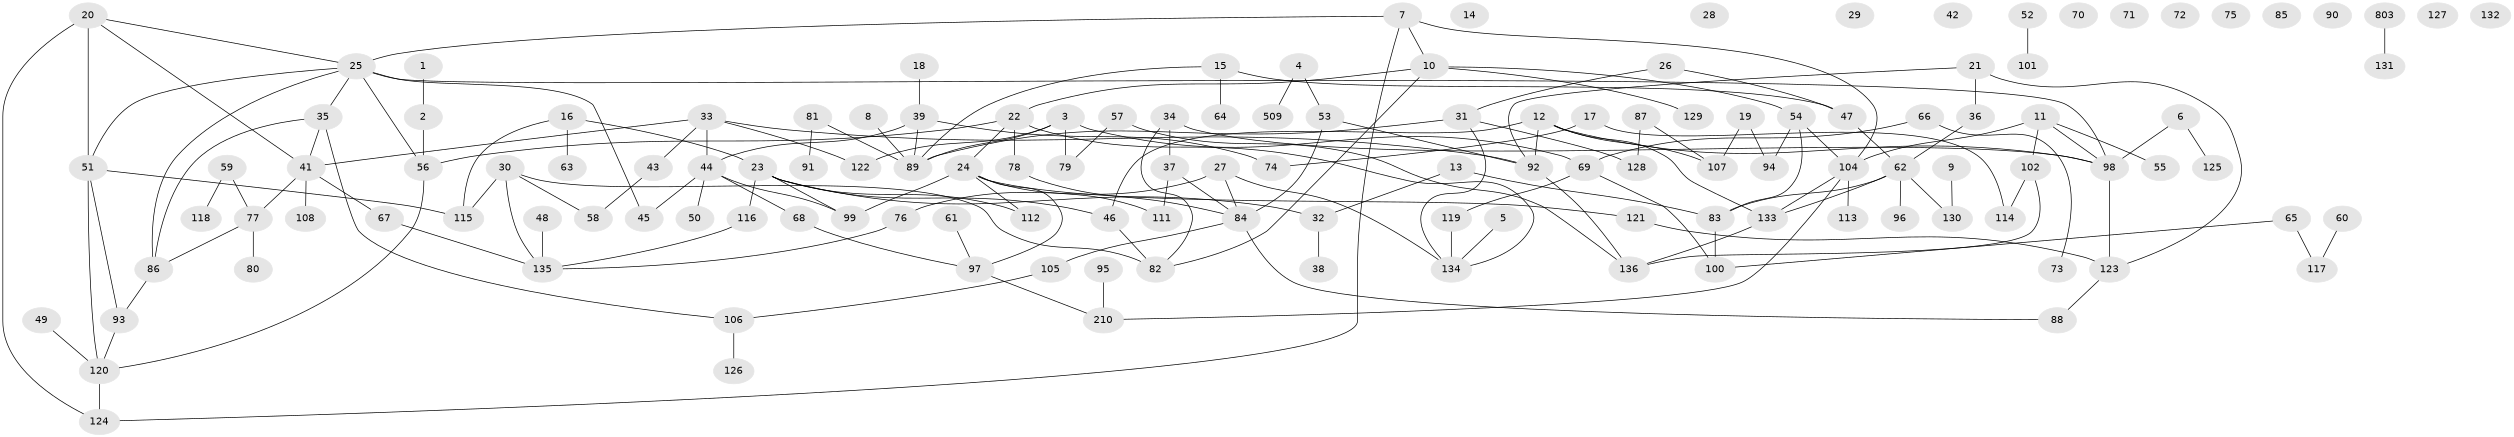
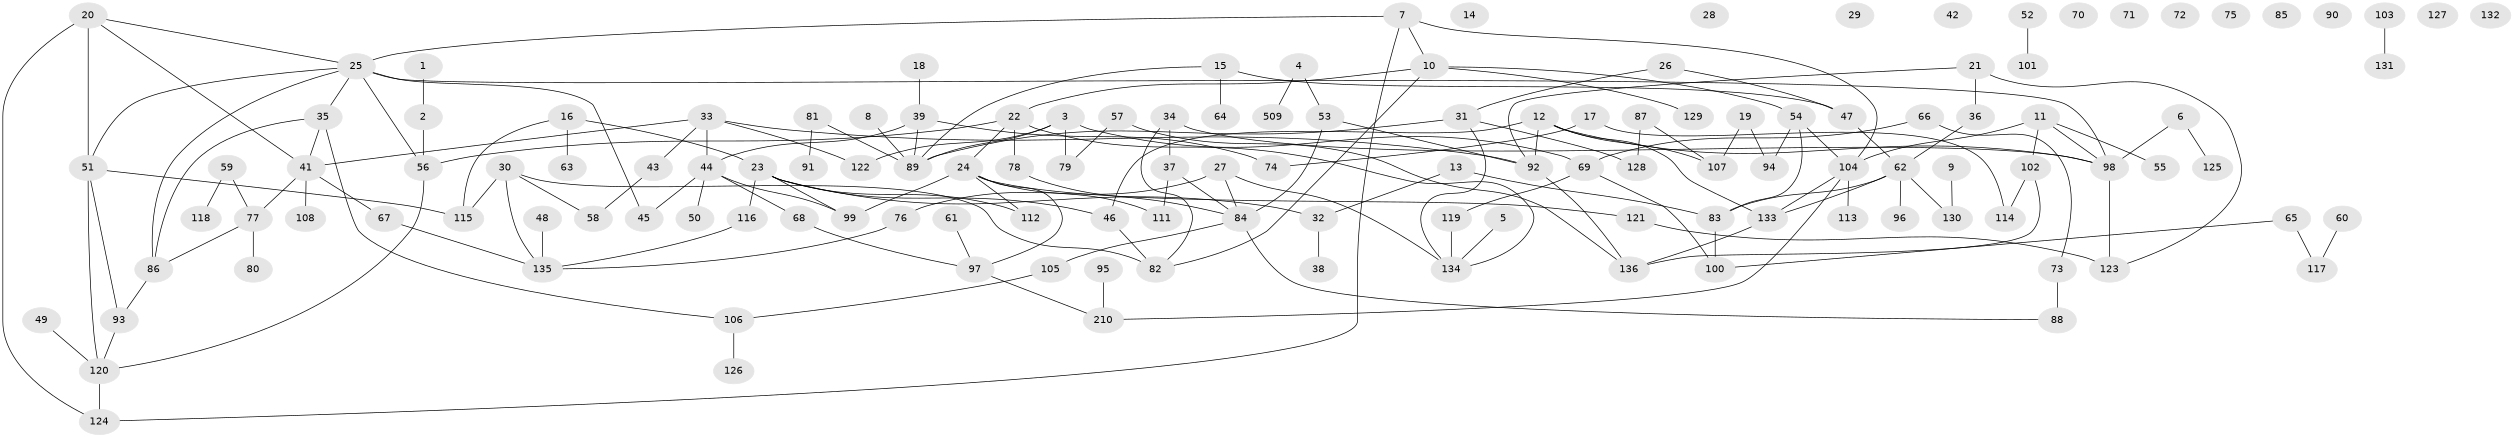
(2385, 16) -> (2385, 16)
(2083, 295) -> (2057, 295)
